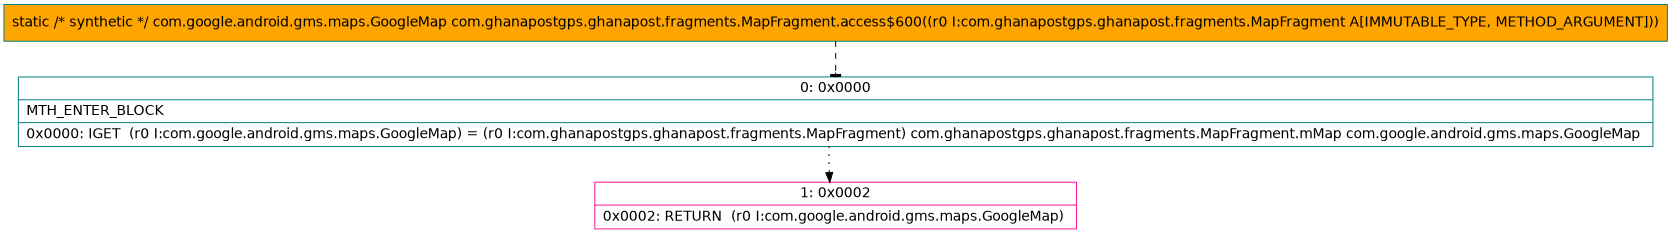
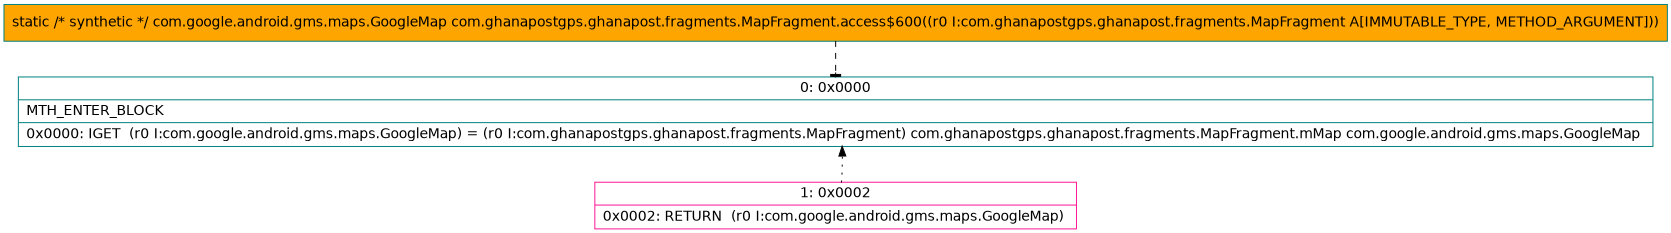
(829, 159) -> (842, 169)
